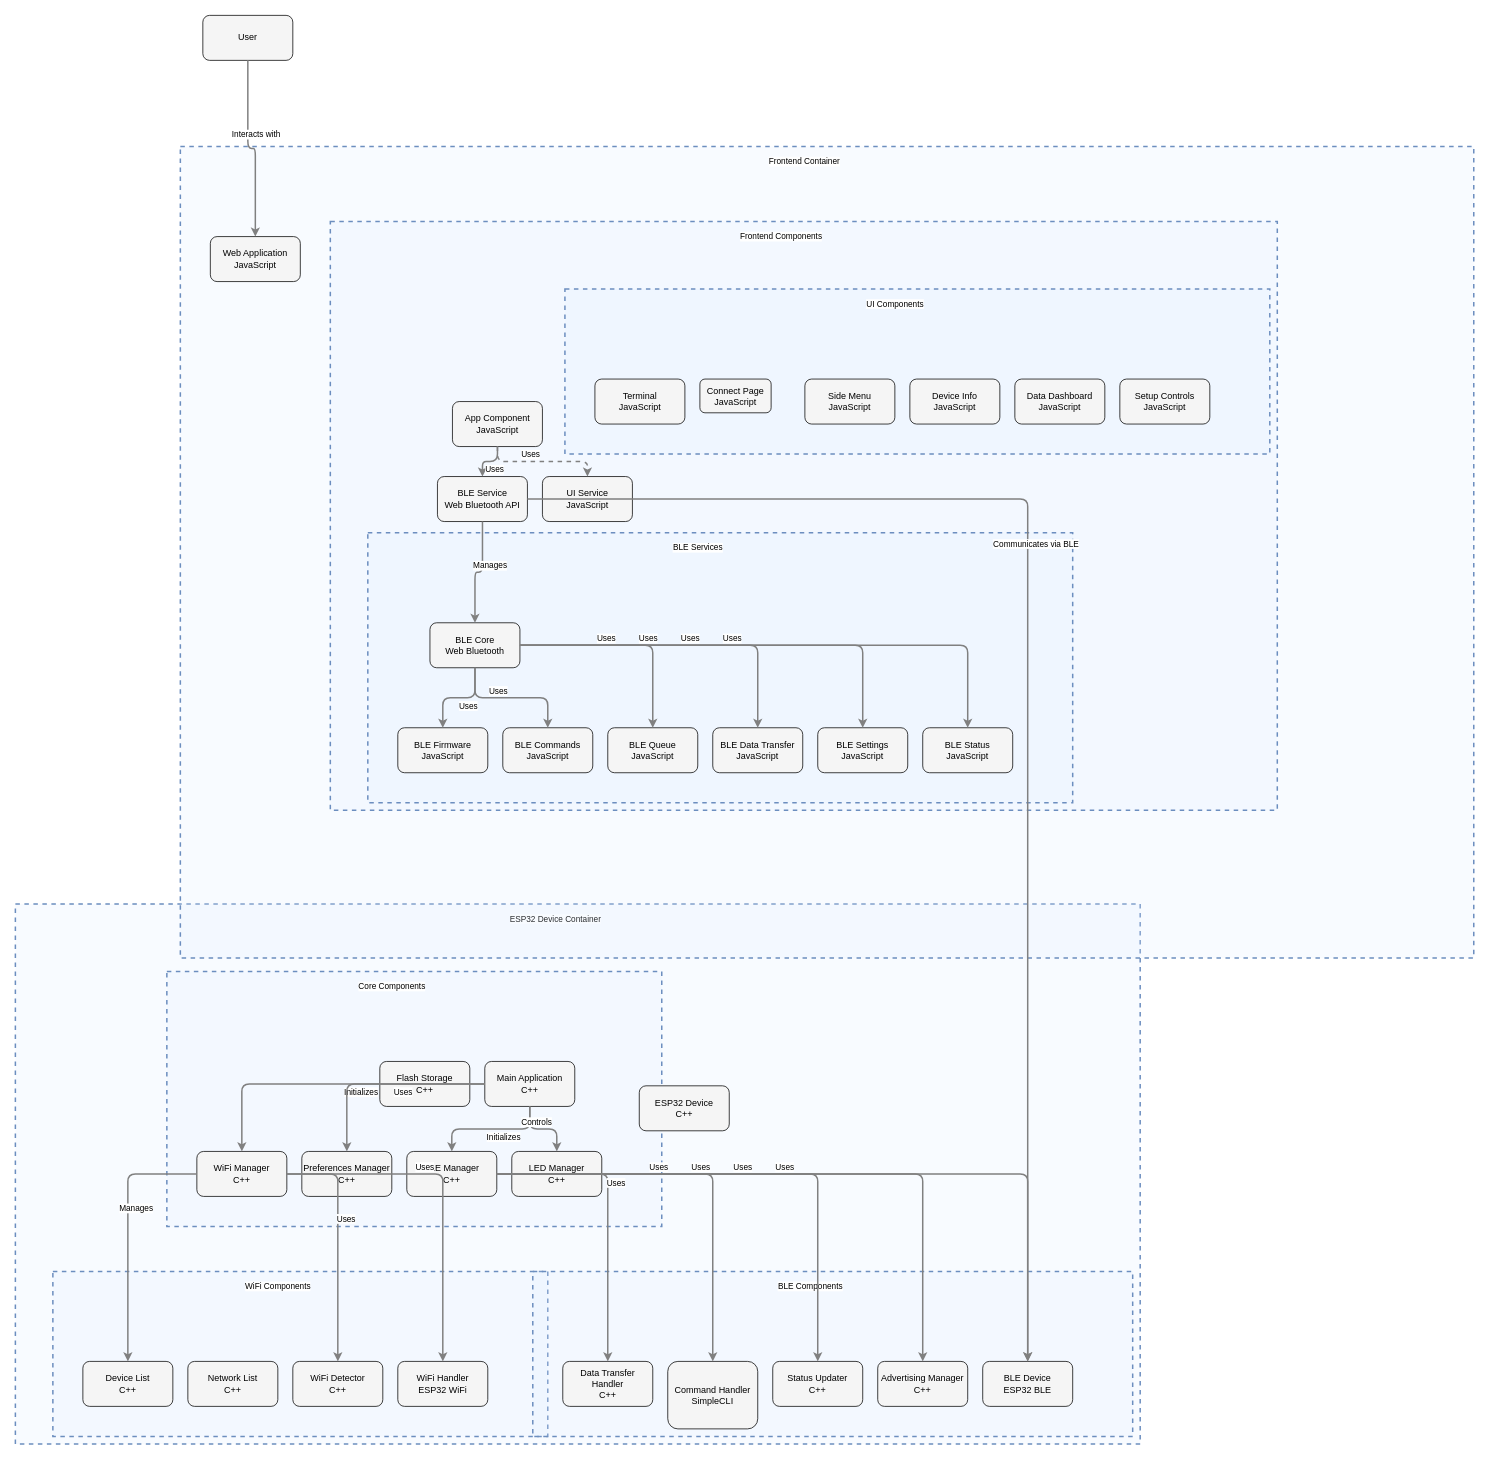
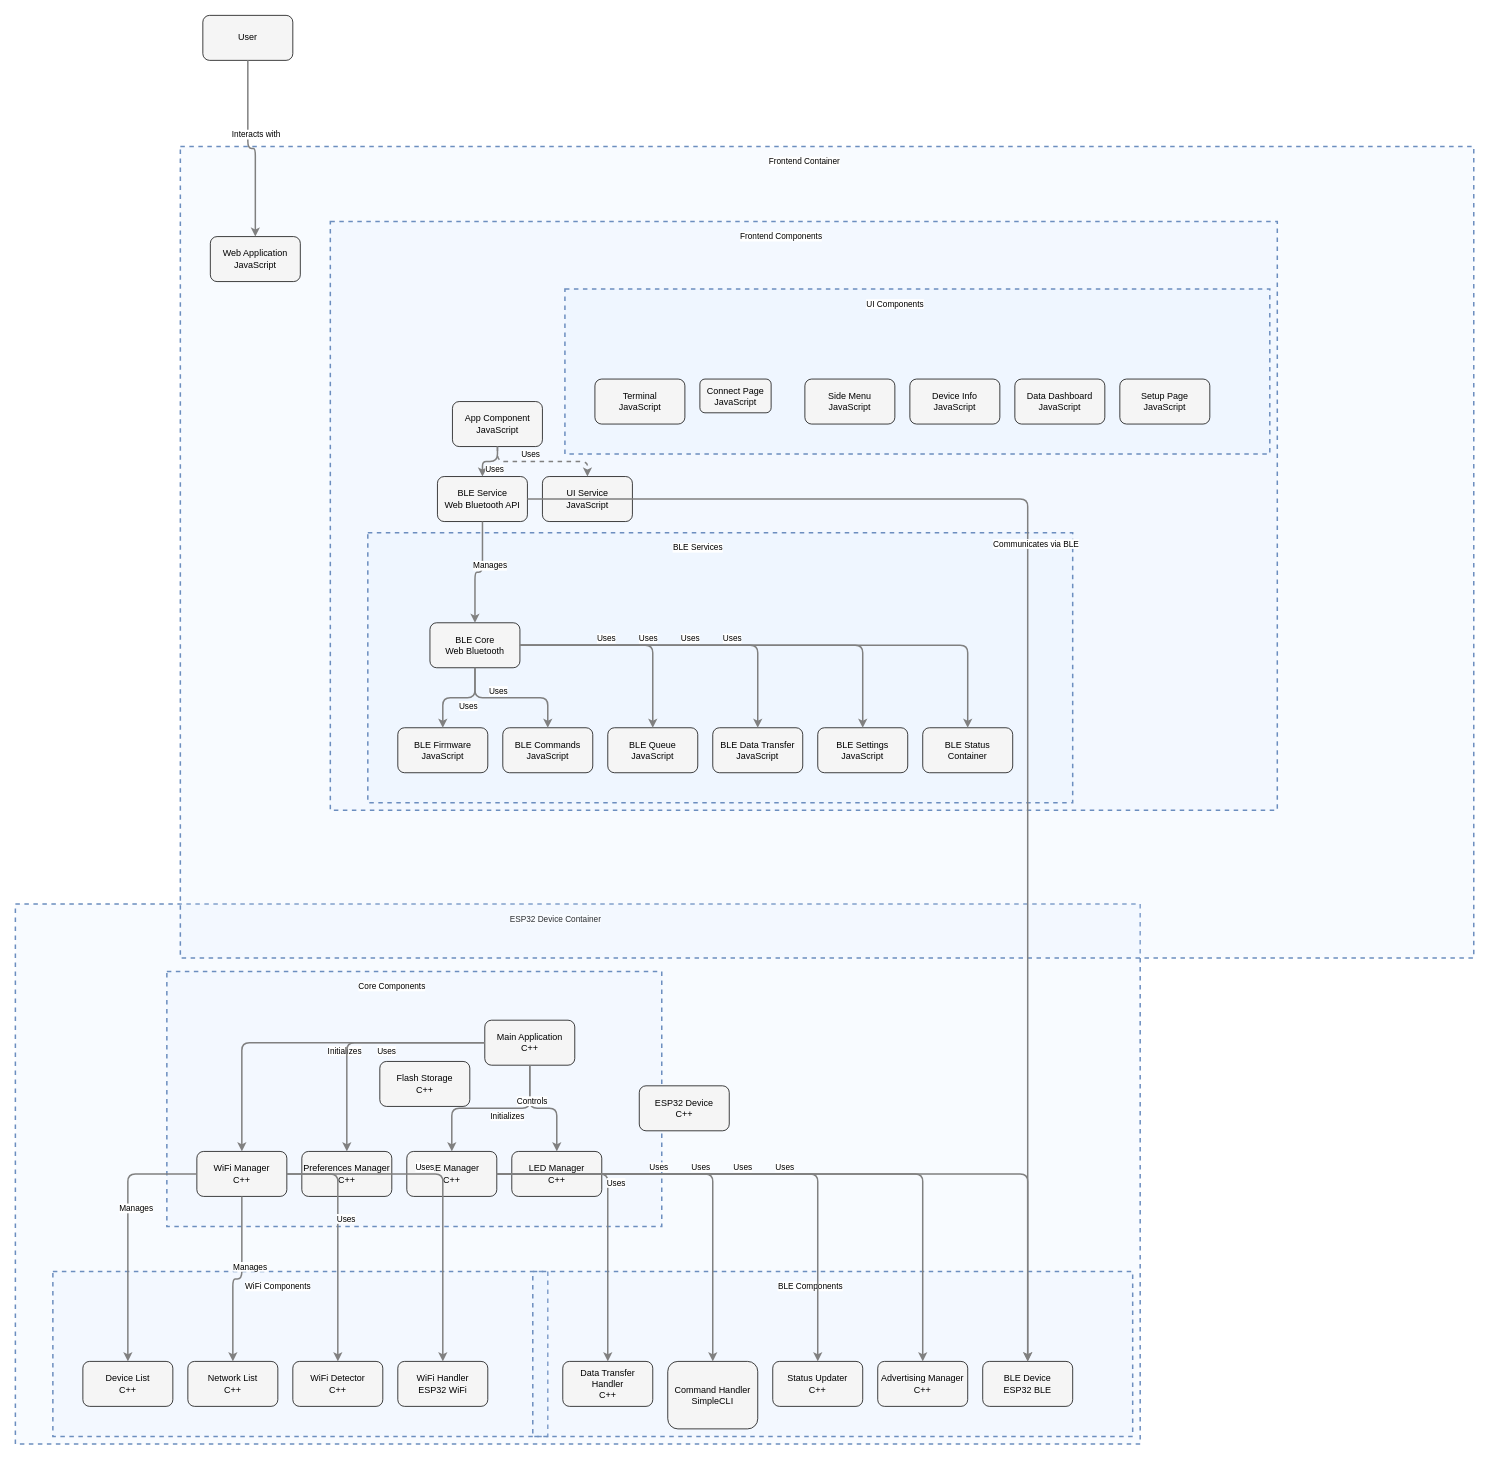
(1165, 402) -> (1165, 402)
(968, 750) -> (968, 750)
(530, 1084) -> (530, 1043)
none -> (240, 1278)
